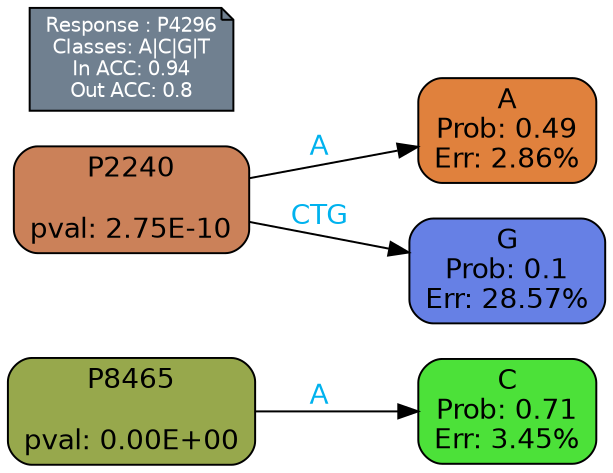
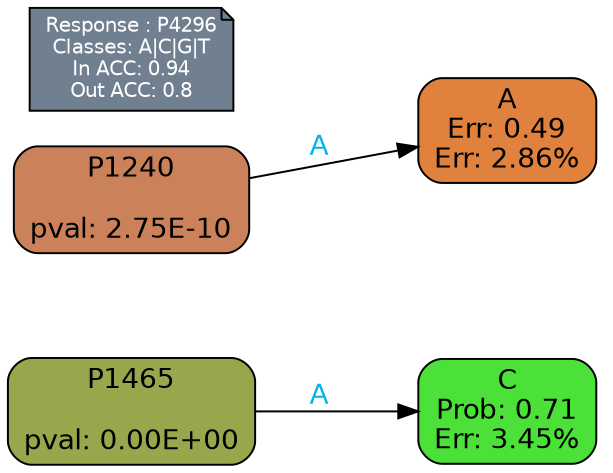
(507, 131) -> (507, 131)
(132, 200) -> (132, 200)
(507, 271) -> none
(132, 411) -> (132, 411)
